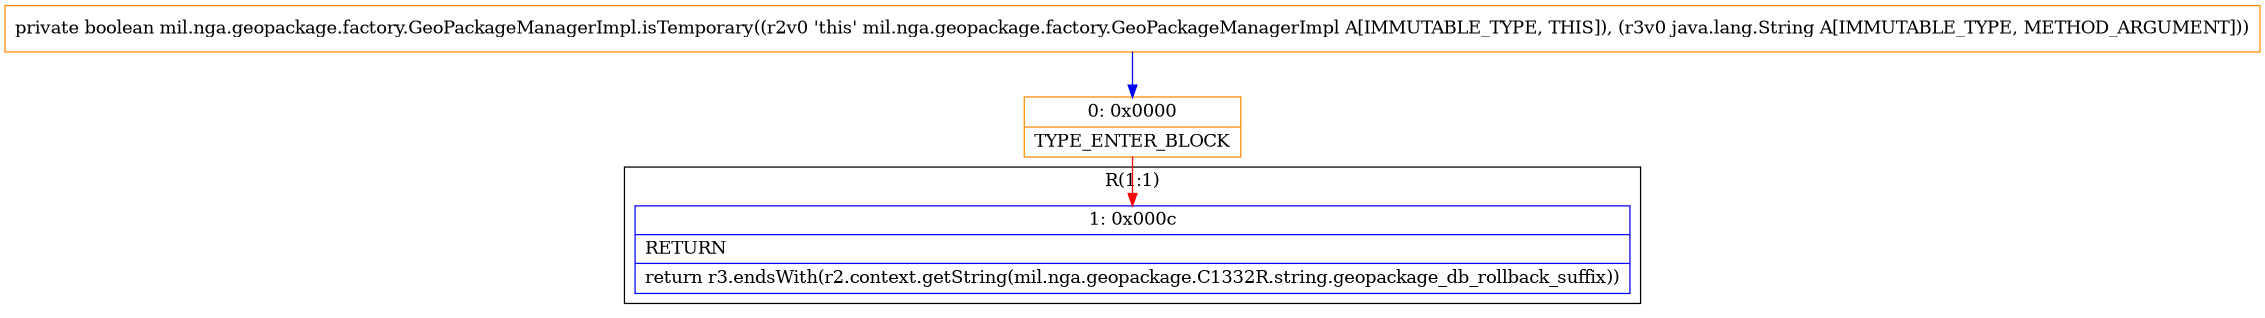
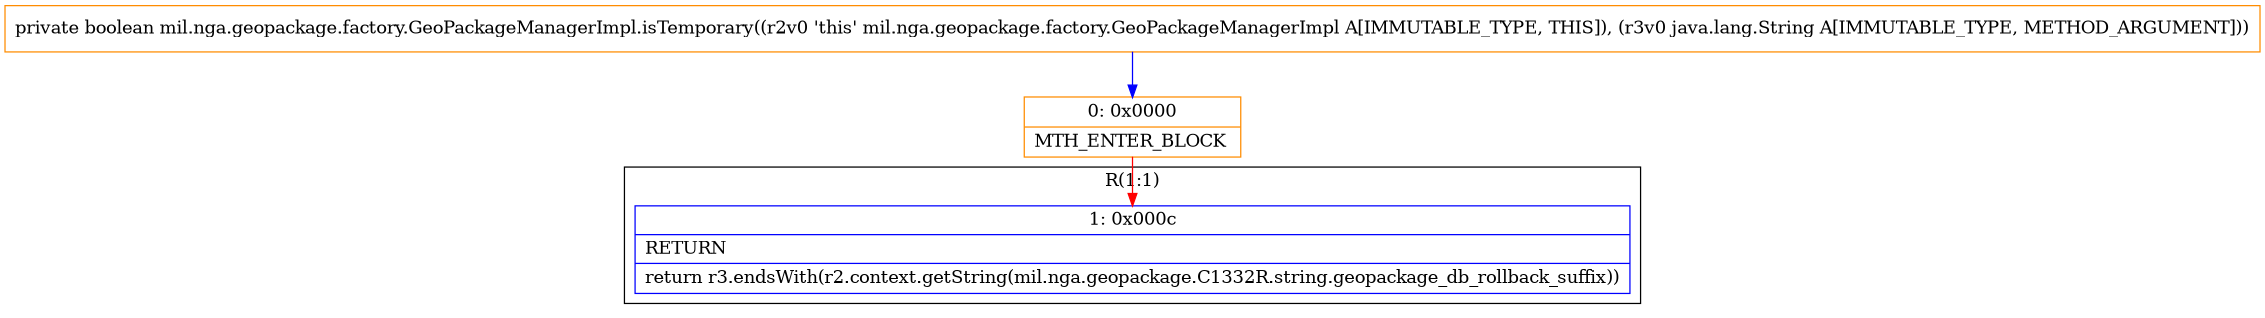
(1133, 141) -> (1131, 141)
